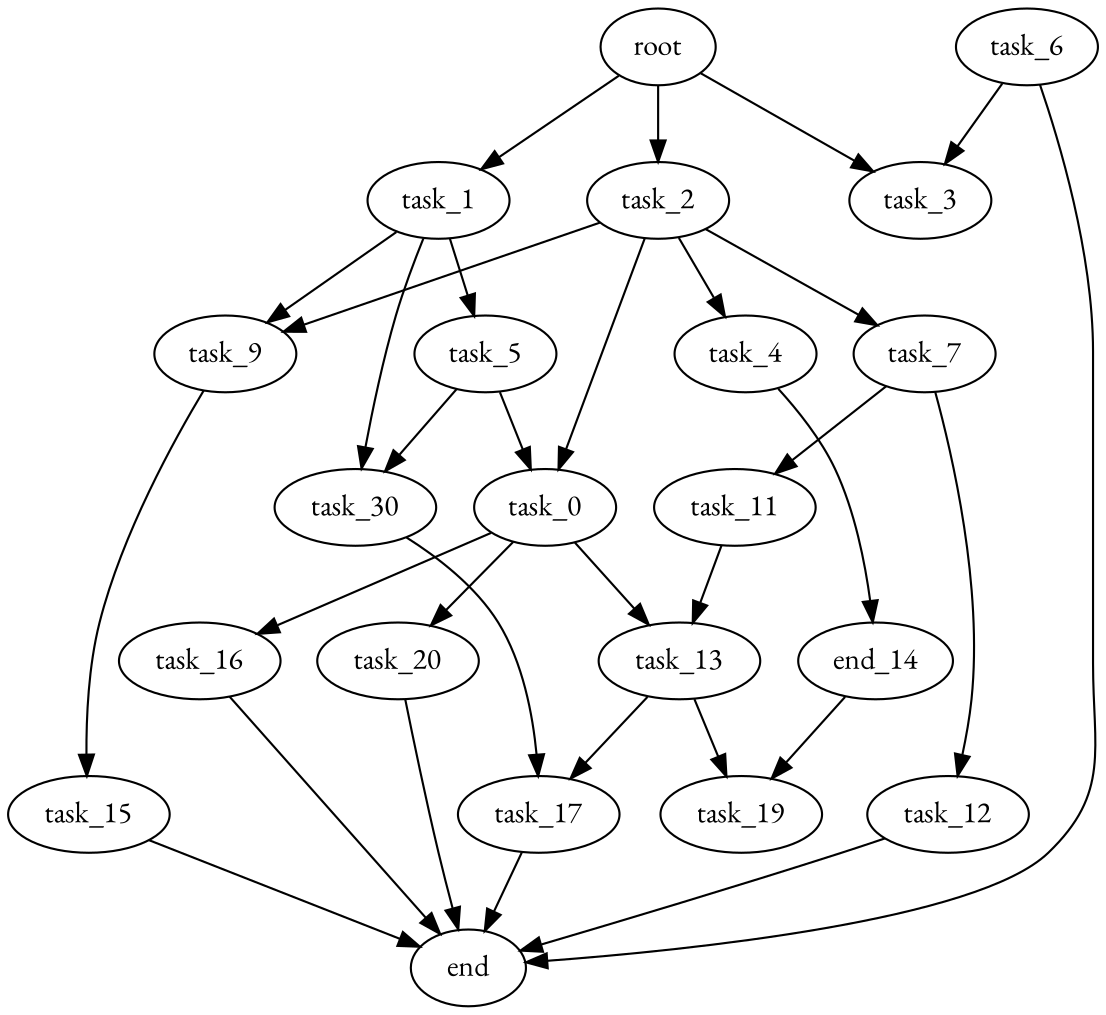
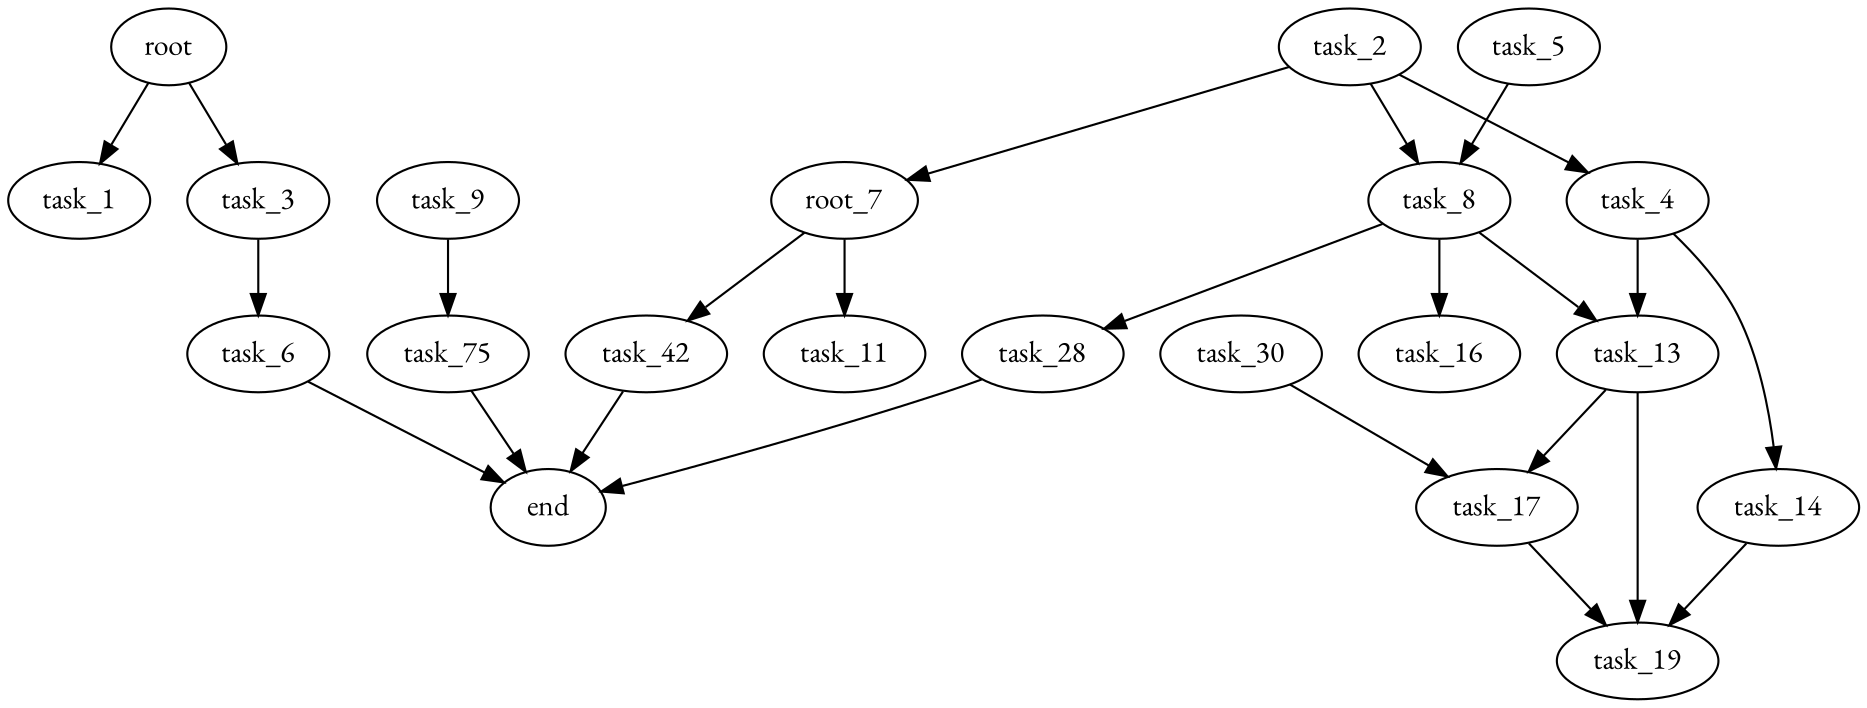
(658, 113) -> none
(980, 115) -> (258, 267)
(456, 259) -> none
(341, 271) -> none
(445, 276) -> none
(389, 341) -> none
(925, 354) -> (845, 200)
(428, 422) -> none
(545, 507) -> (1439, 200)
(711, 574) -> (1638, 267)
(398, 661) -> (1043, 354)
(876, 661) -> (1778, 507)
(328, 807) -> none
(89, 814) -> (448, 354)
(948, 814) -> (646, 354)
(508, 882) -> (1560, 576)
